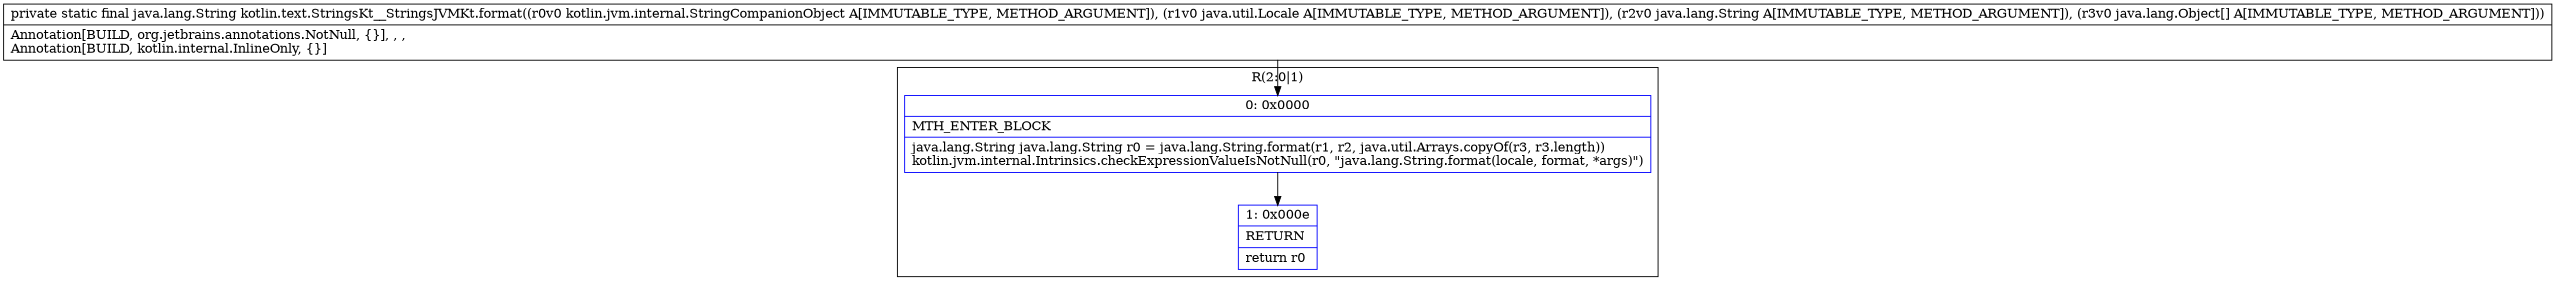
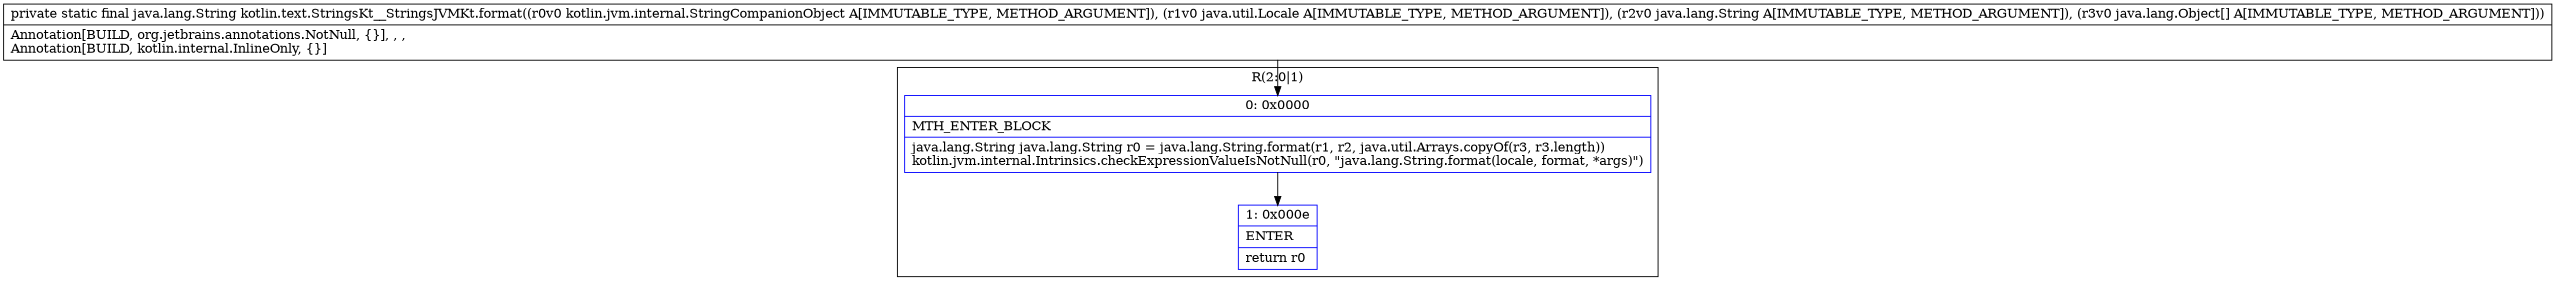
(1275, 236) -> (1270, 236)
